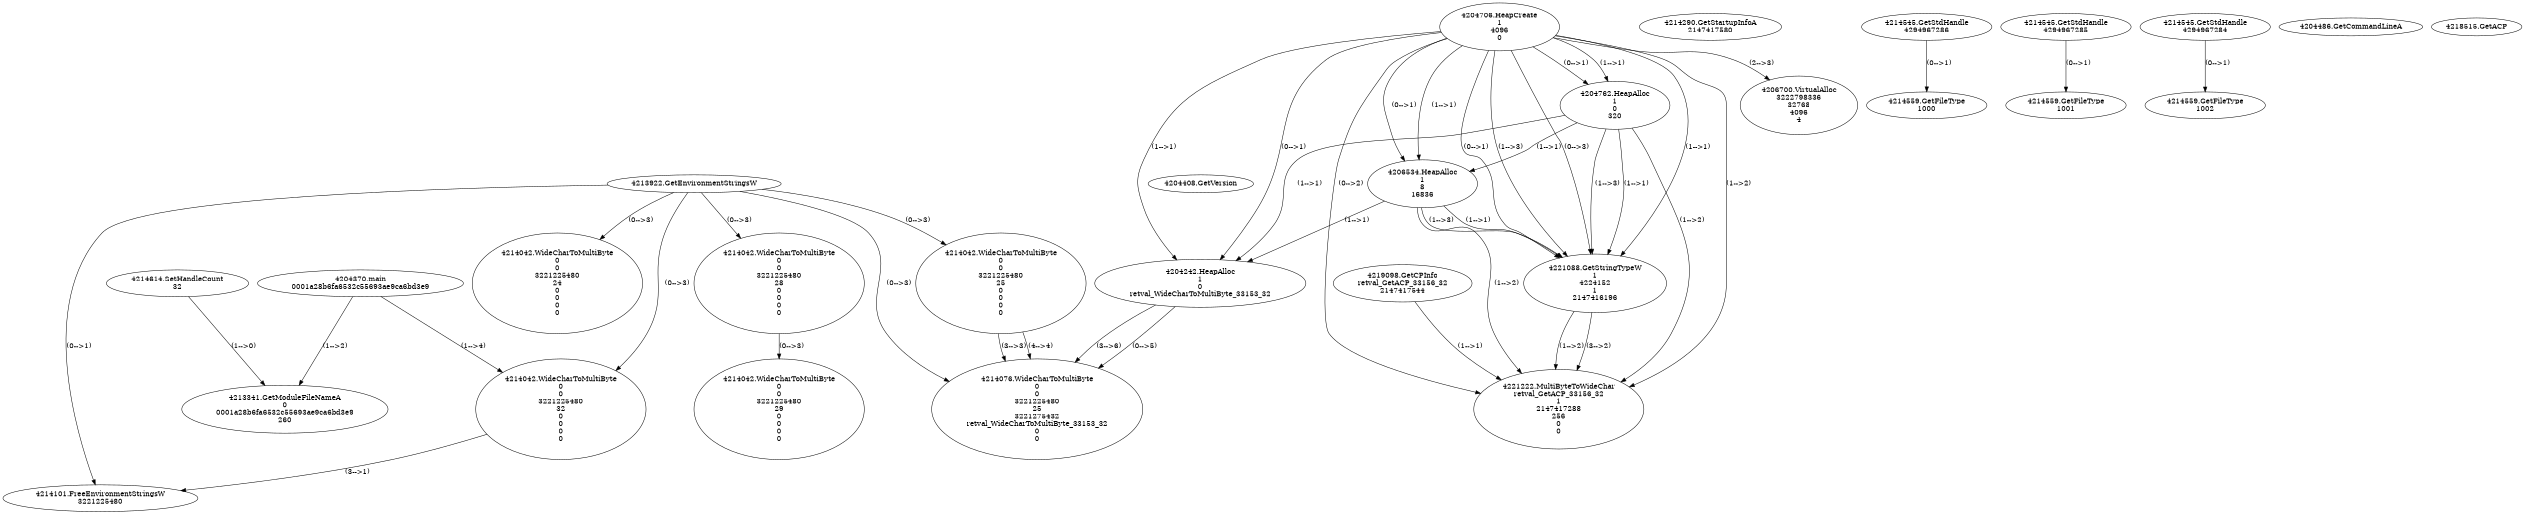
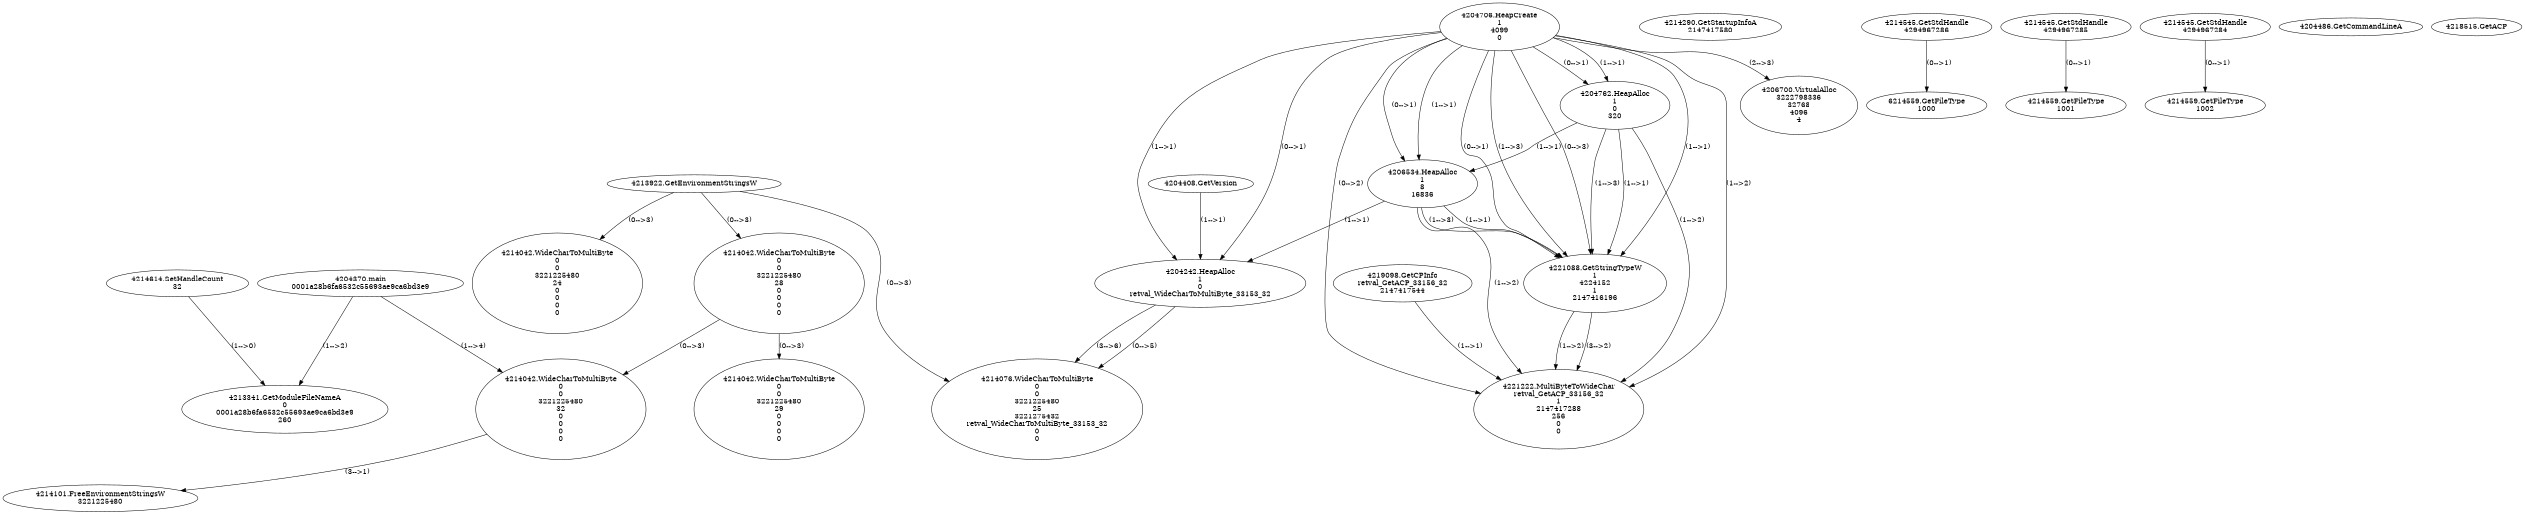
(1500, 27) -> (1500, 27)
(1927, 105) -> (1927, 105)
(1371, 141) -> (1201, 224)
(224, 204) -> none
(658, 282) -> (674, 346)
(1001, 283) -> none
